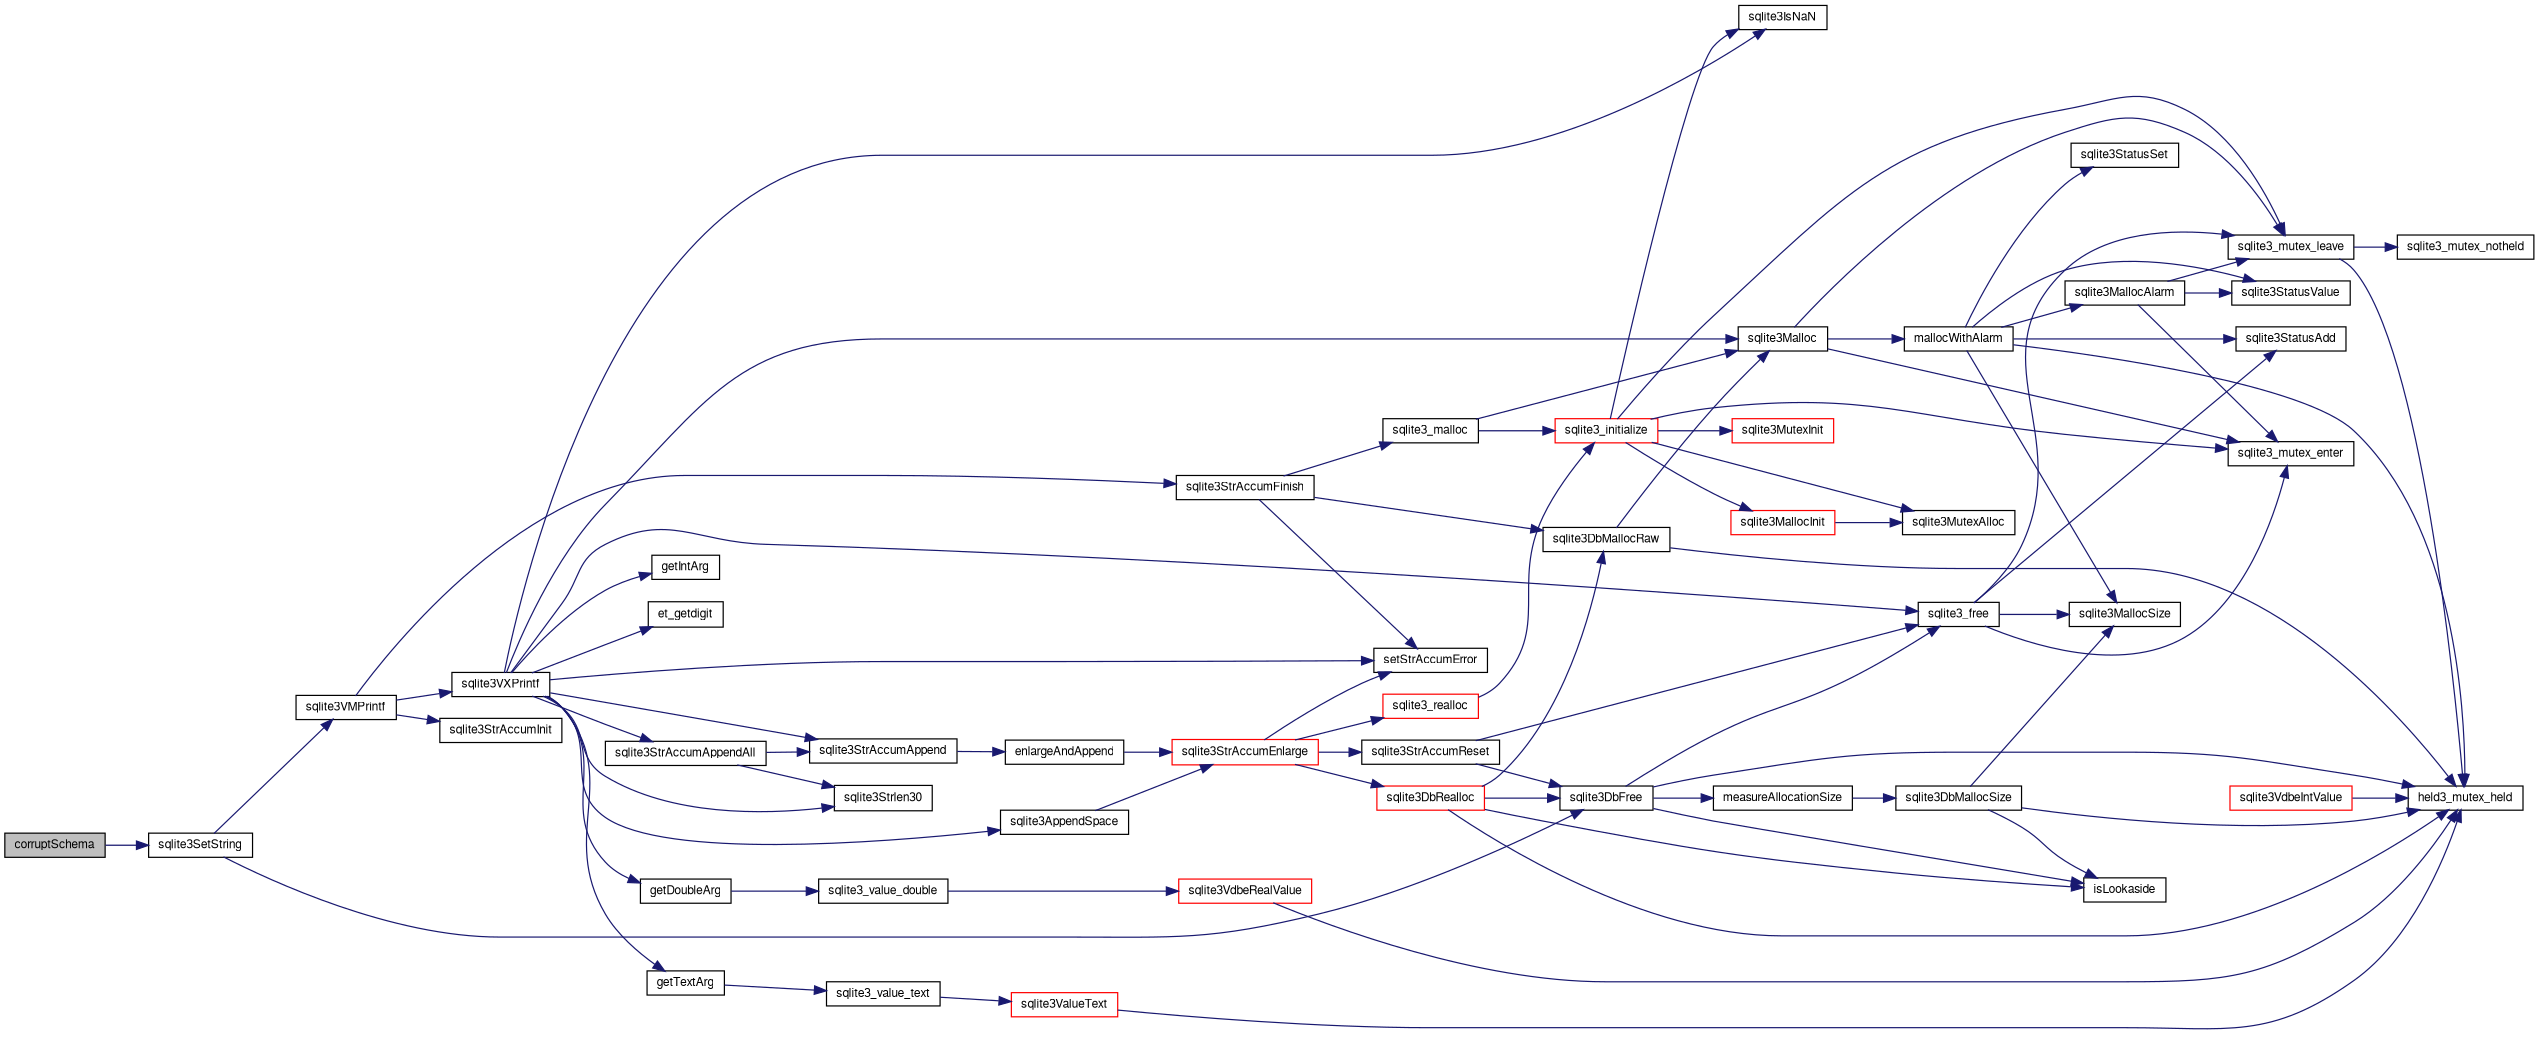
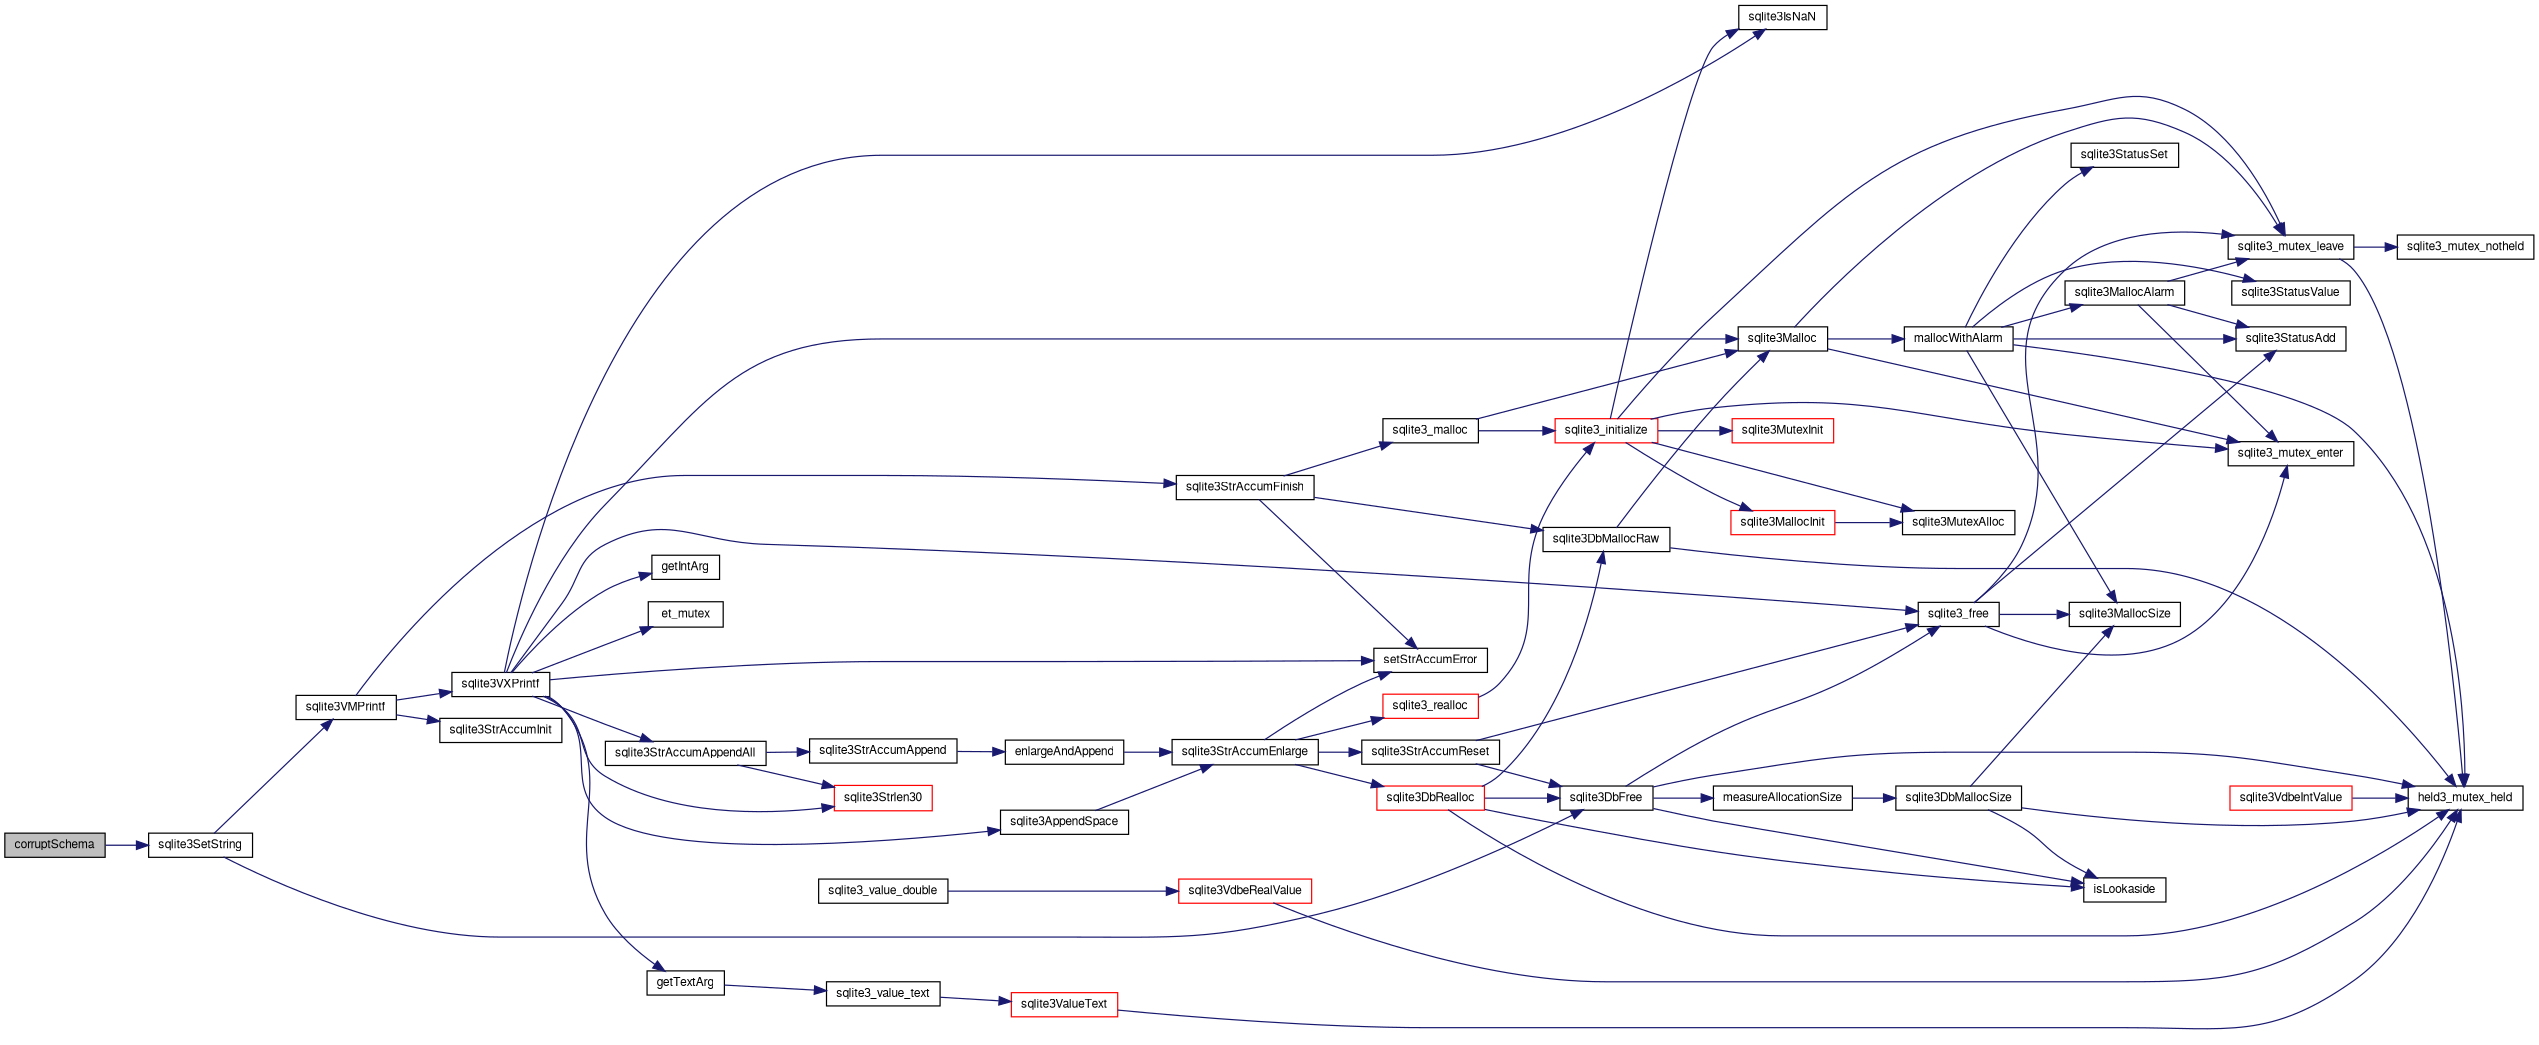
(2202, 293) -> (2202, 314)
(686, 614) -> (686, 614)
(678, 715) -> none
(1245, 752) -> (1245, 752)
(883, 798) -> (883, 798)
(686, 891) -> none
